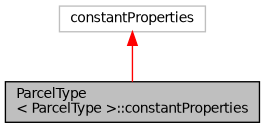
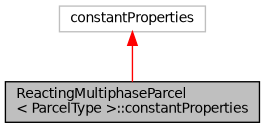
(132, 102) -> (132, 102)
